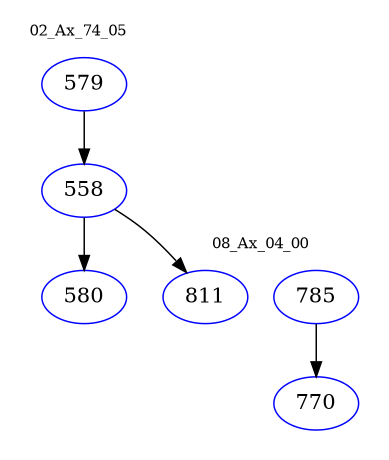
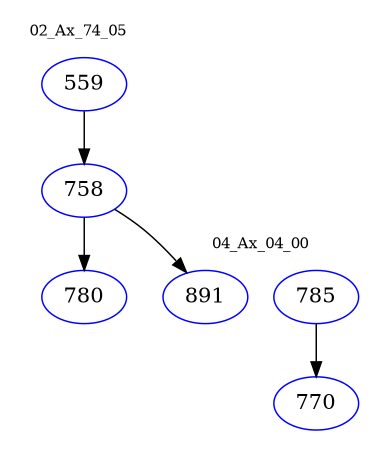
(84, 84) -> (84, 84)
(84, 191) -> (84, 191)
(261, 245) -> (261, 245)
(84, 297) -> (84, 297)
(205, 297) -> (205, 297)
